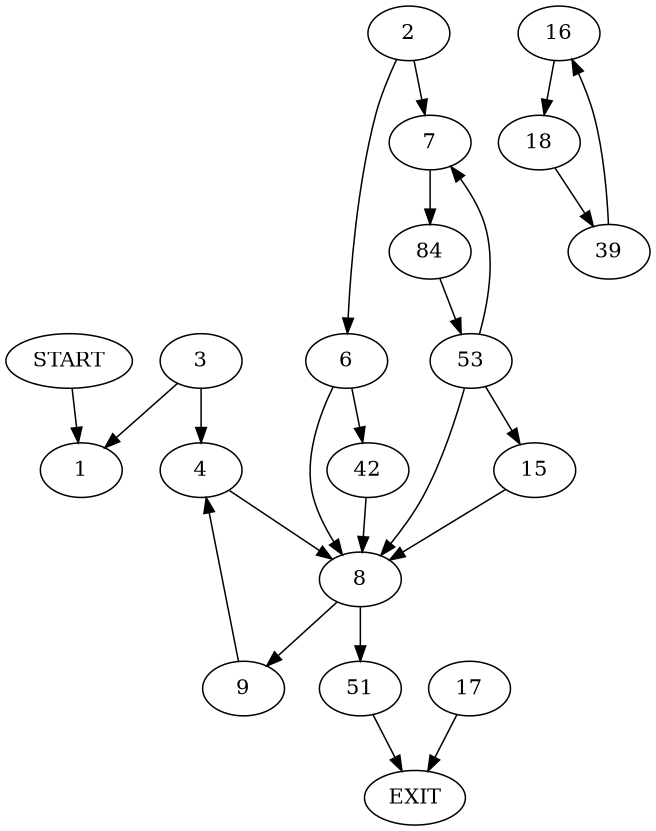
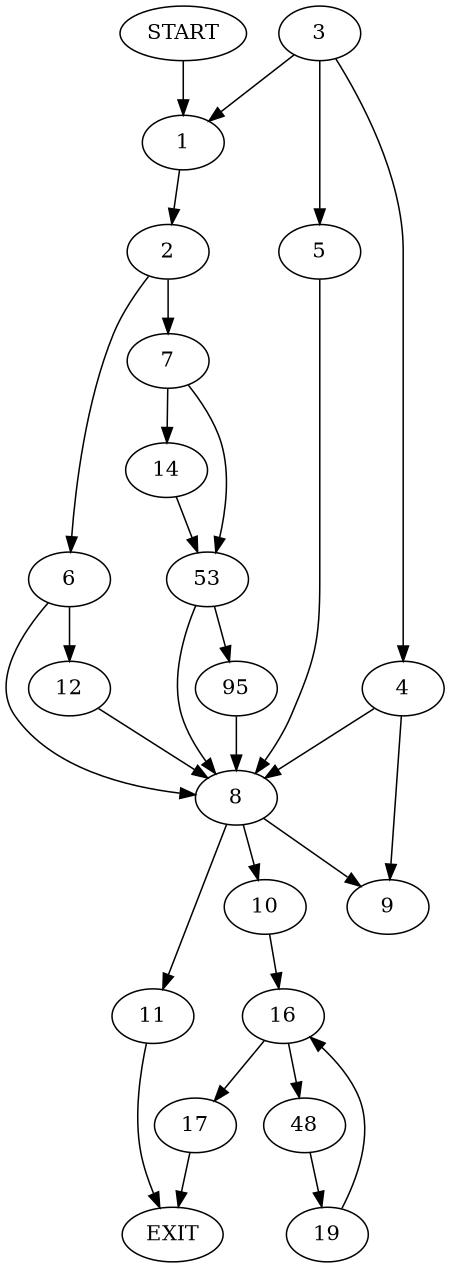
(539, 143) -> (305, 1125)
none -> (177, 189)
none -> (320, 252)
(430, 252) -> (167, 470)
(609, 252) -> (327, 1235)
(490, 254) -> (224, 457)
(368, 470) -> (70, 689)
(535, 470) -> (236, 689)
(224, 587) -> (396, 790)
(360, 689) -> (153, 1016)
none -> (265, 907)
none -> (244, 1065)
